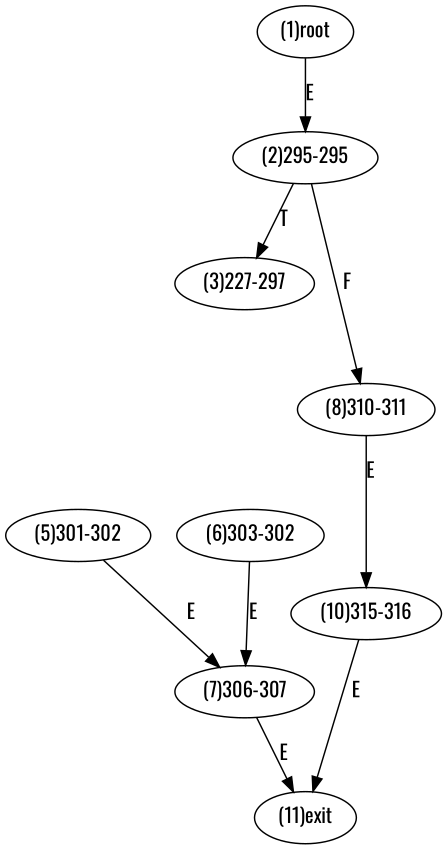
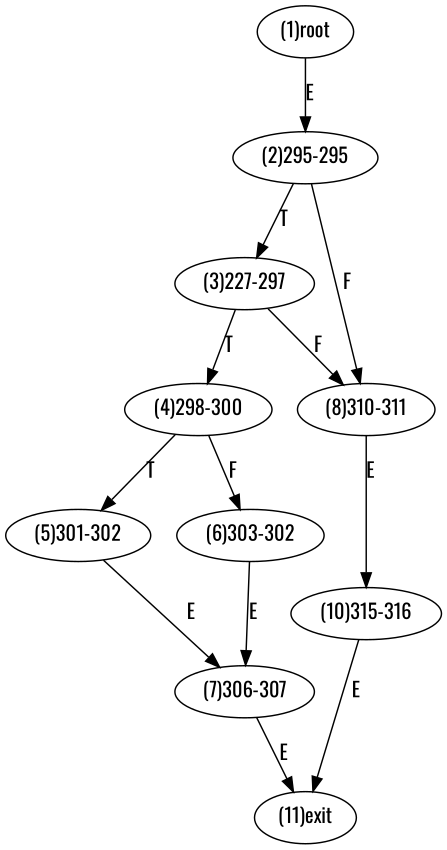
none -> (301, 342)
none -> (198, 410)
